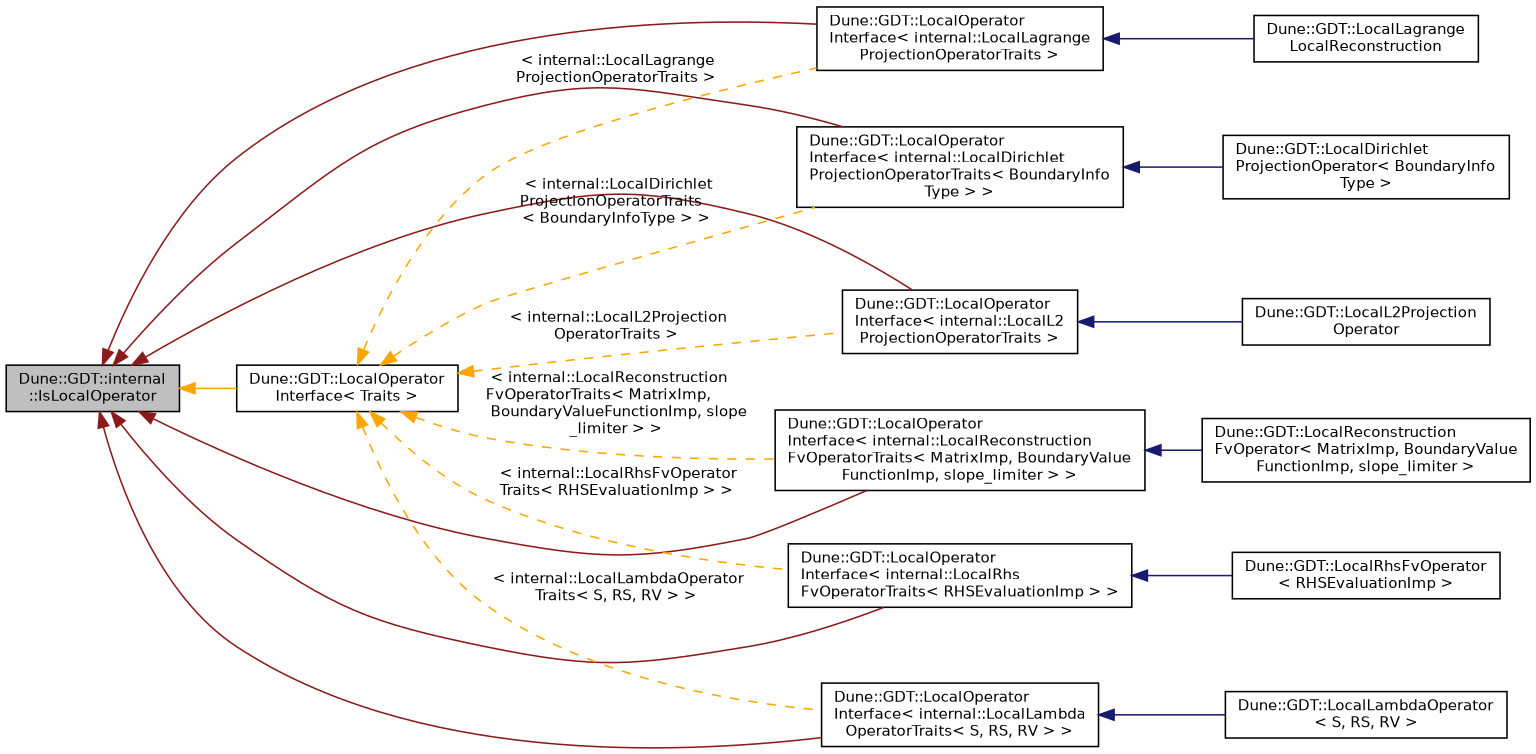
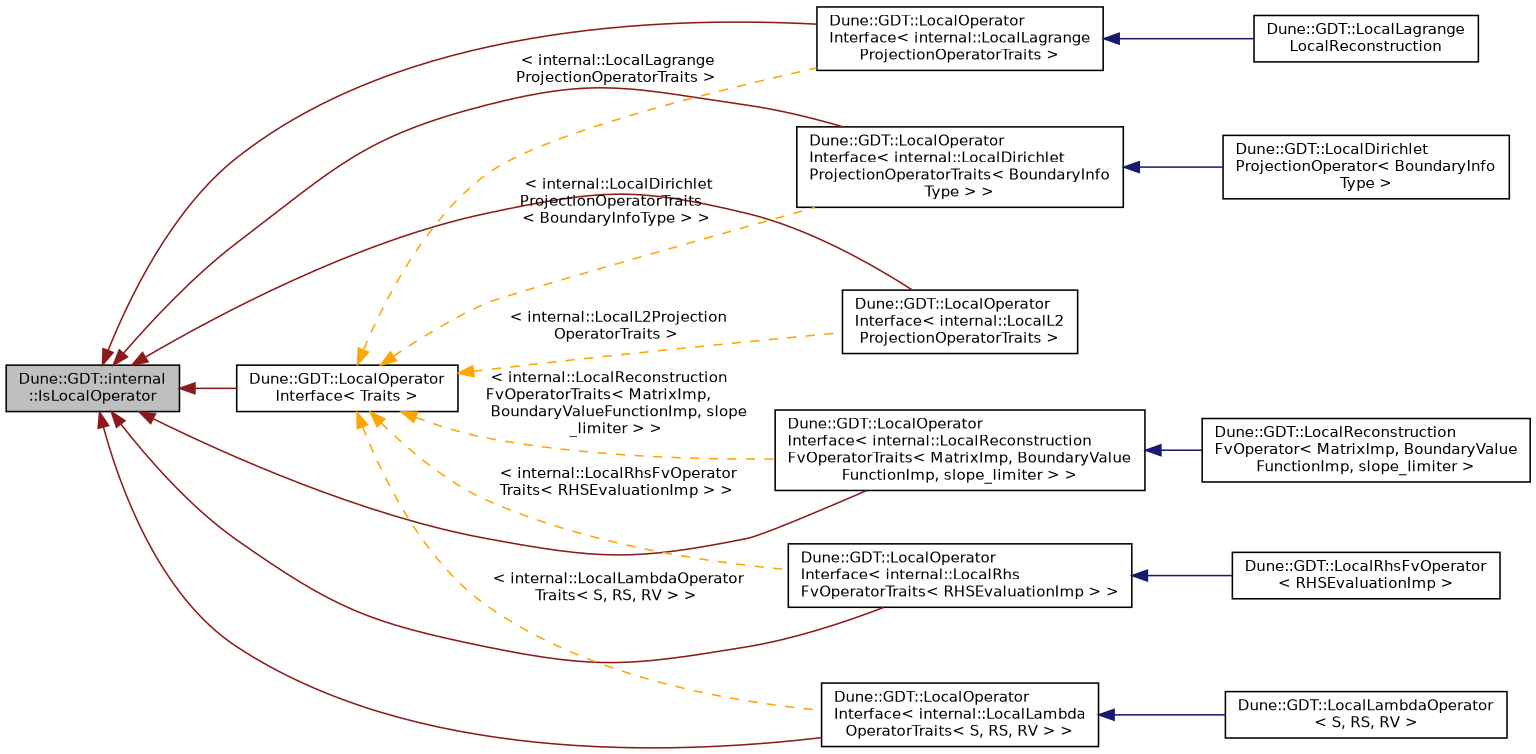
(1366, 322) -> none
(216, 388) -> (216, 388)
